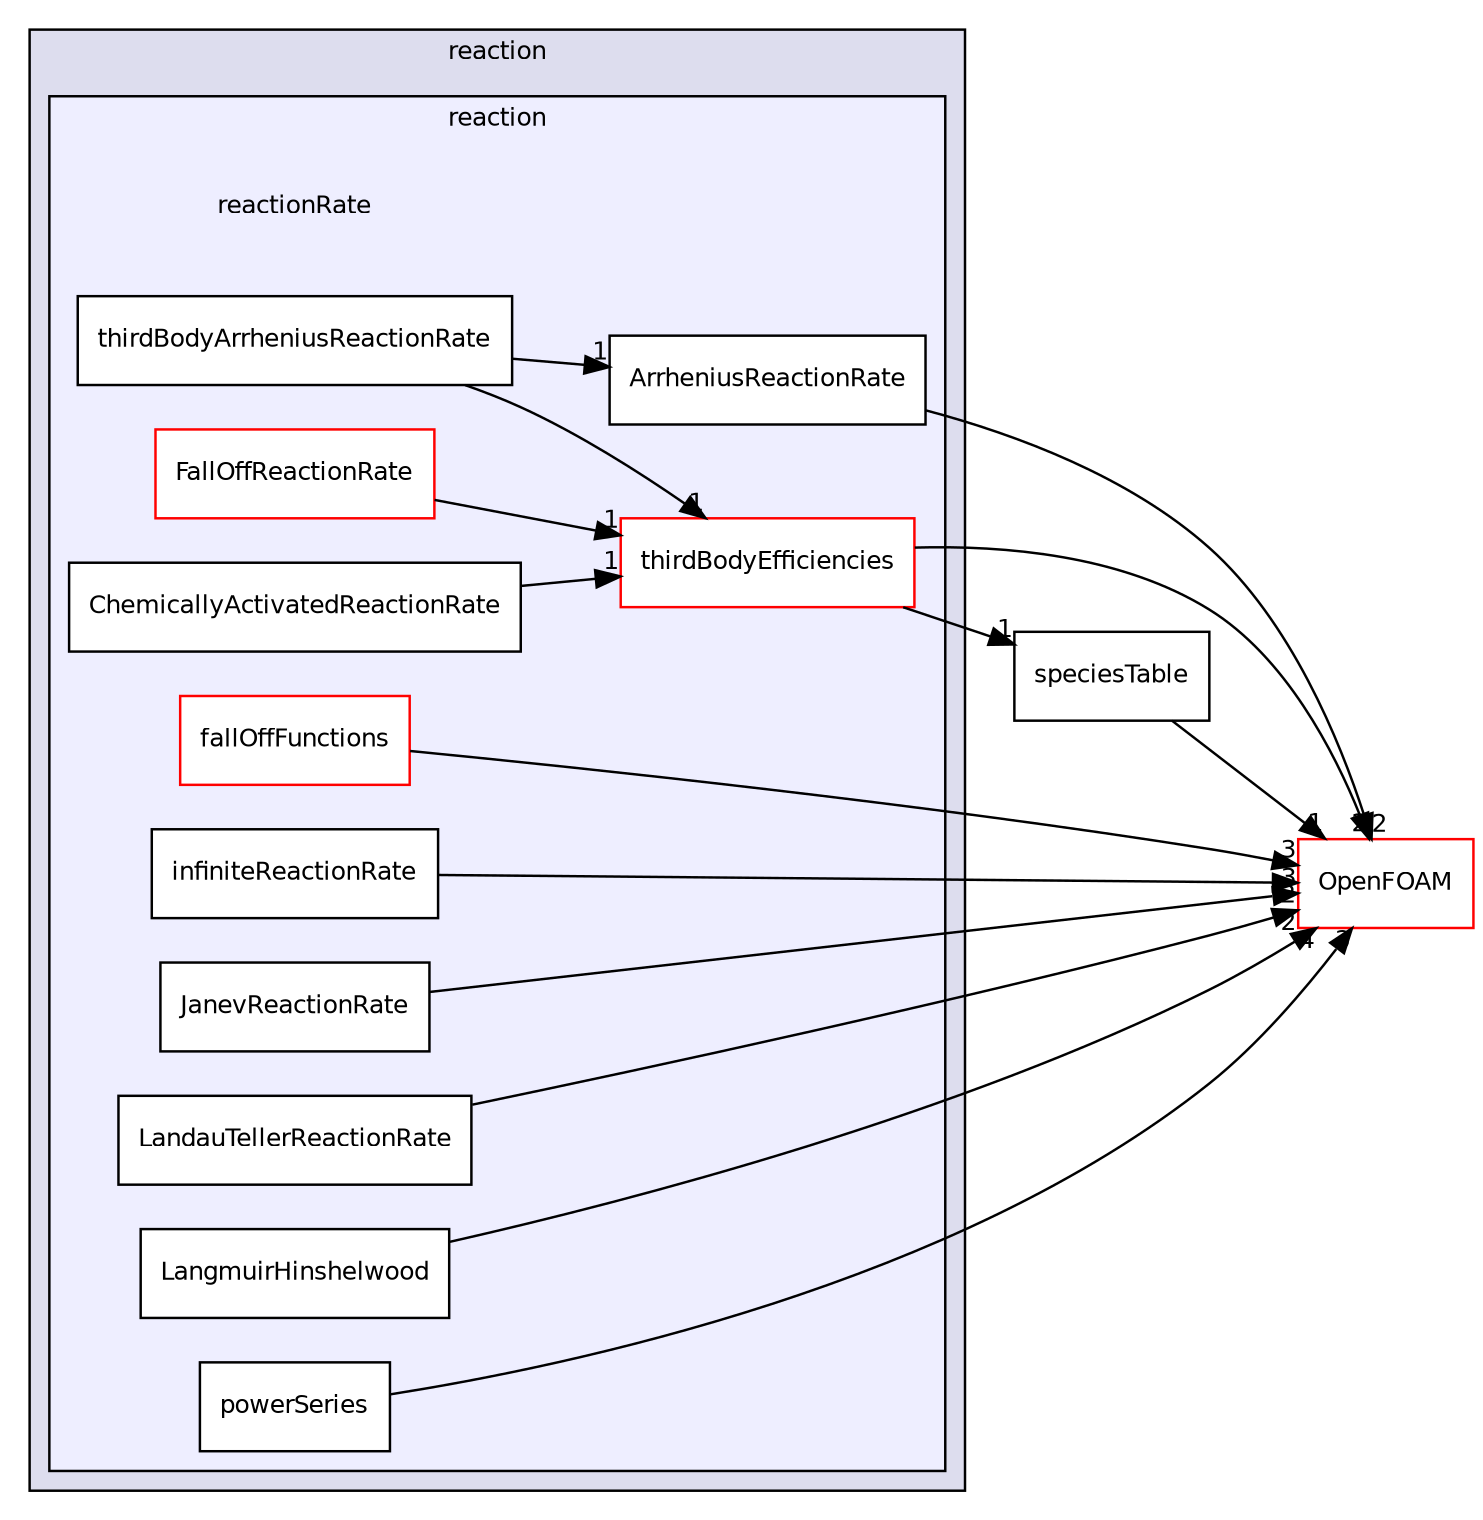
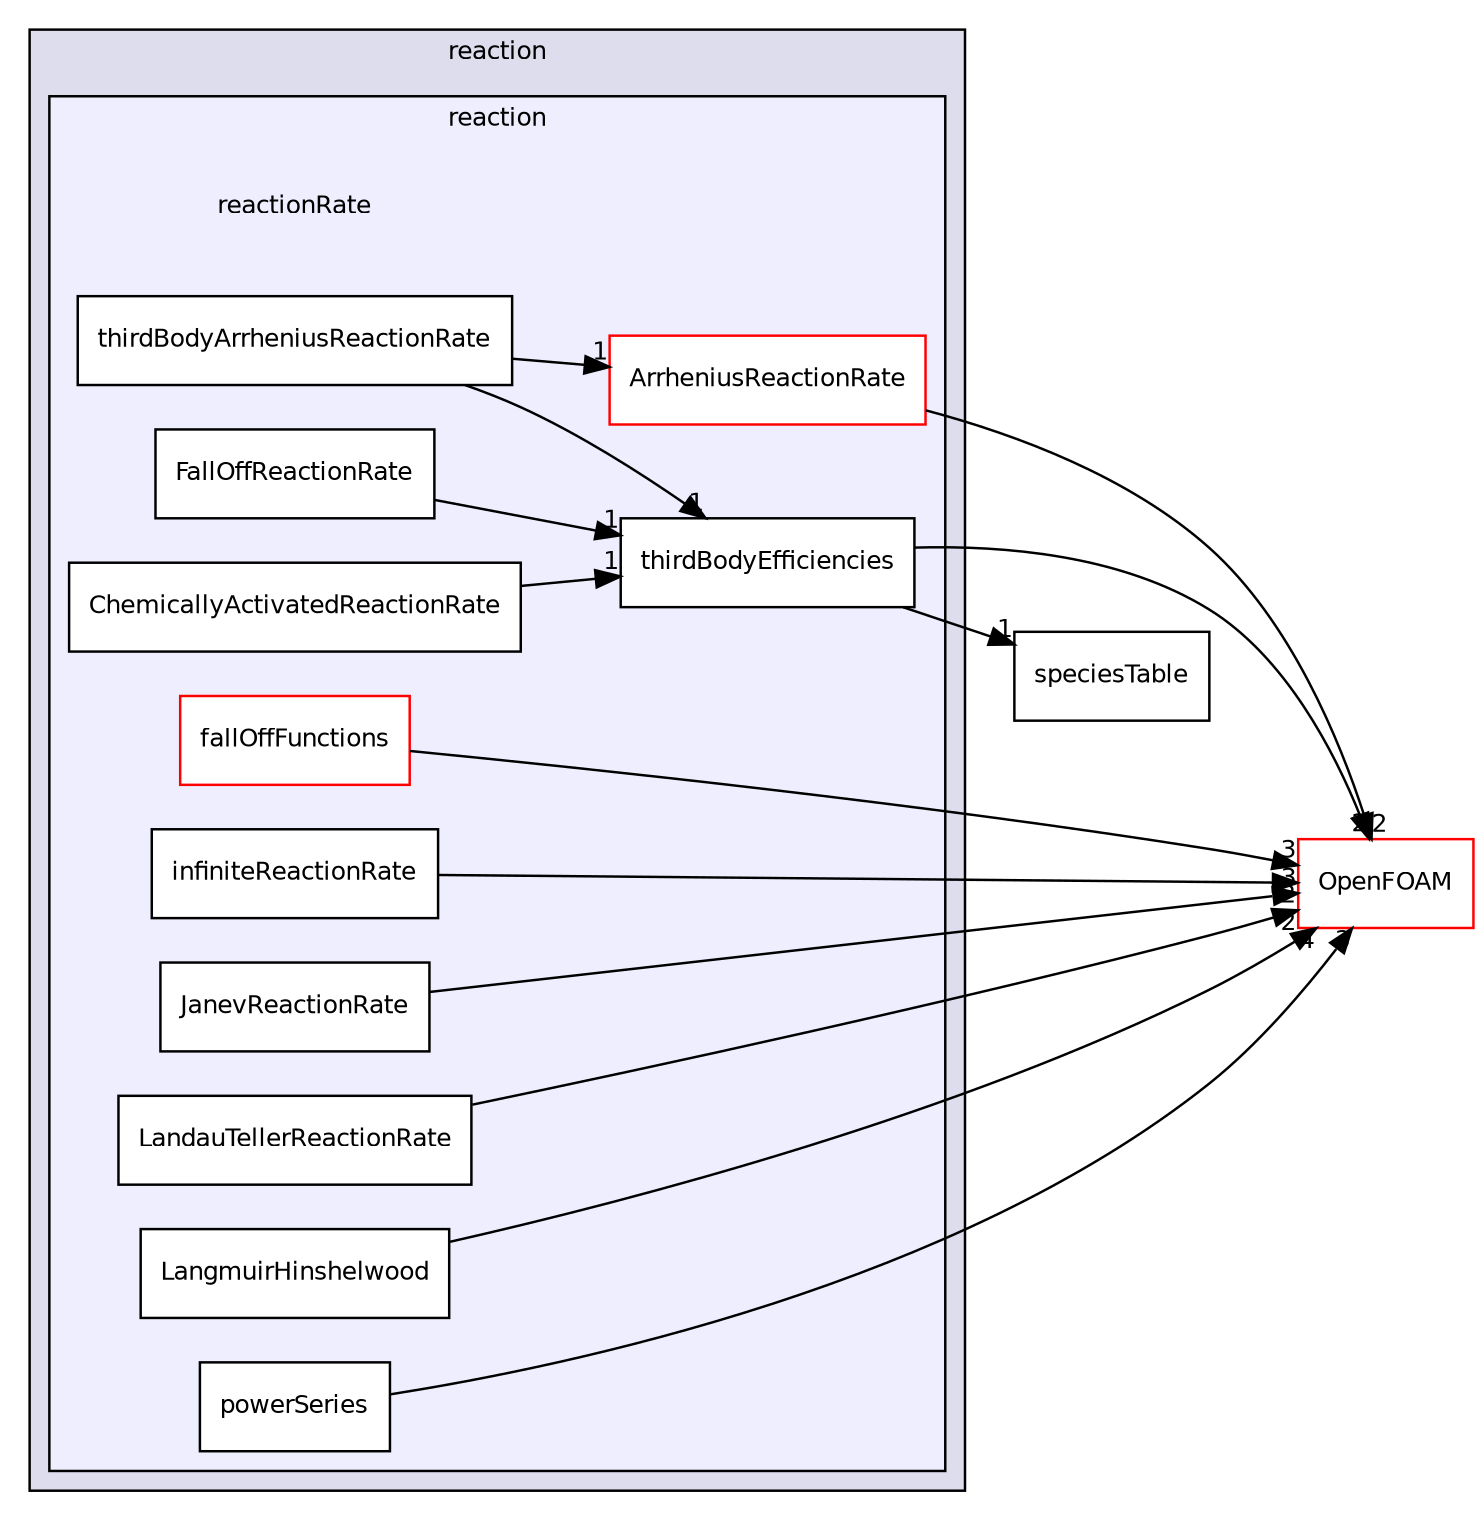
(768, 380) -> (768, 380)
(295, 474) -> (295, 474)
(768, 563) -> (768, 563)
(1238, 772) -> none
